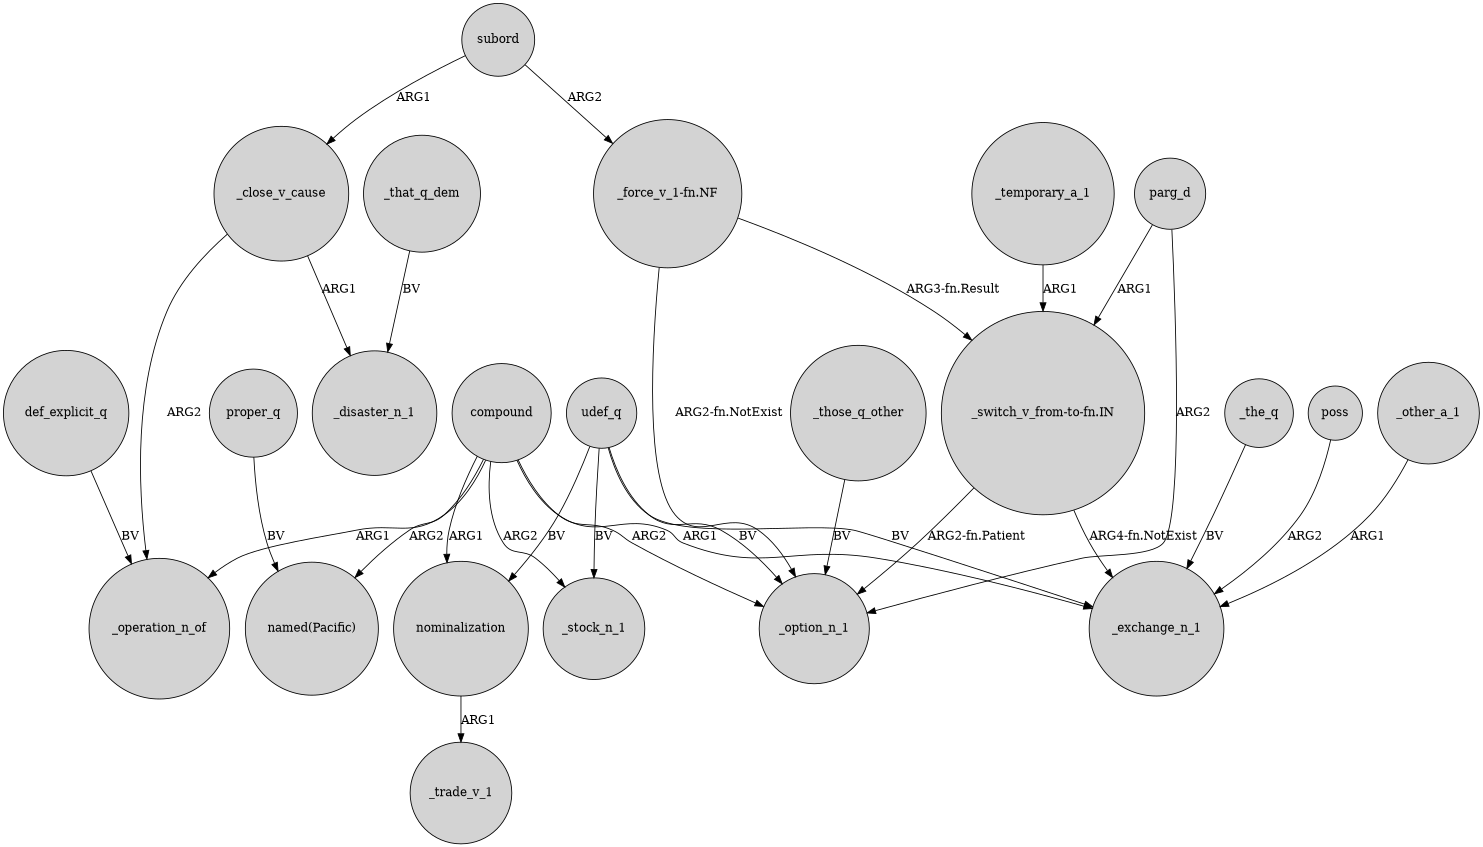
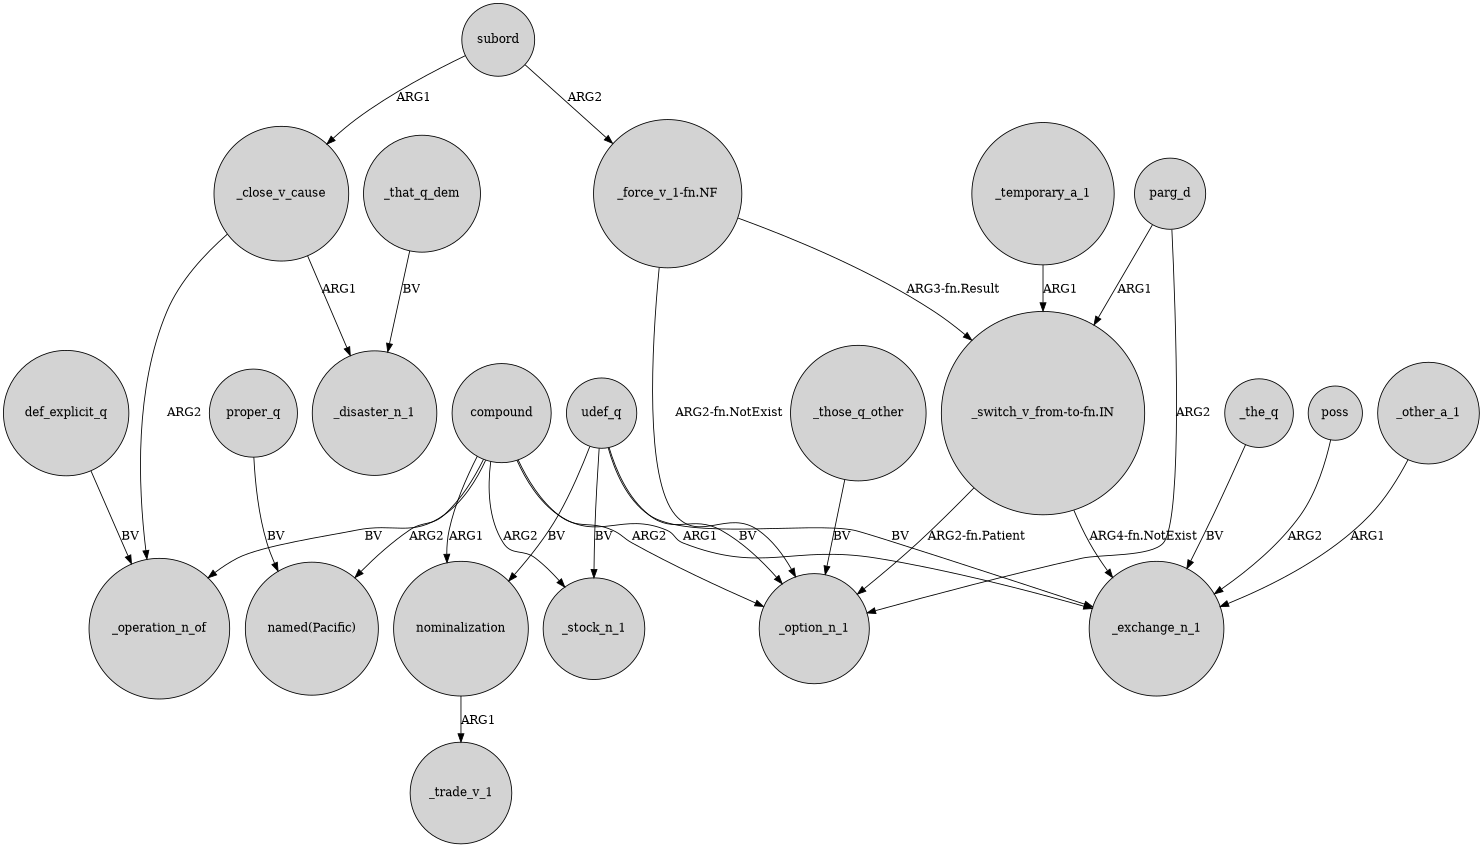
(373, 537) -> (373, 537)
